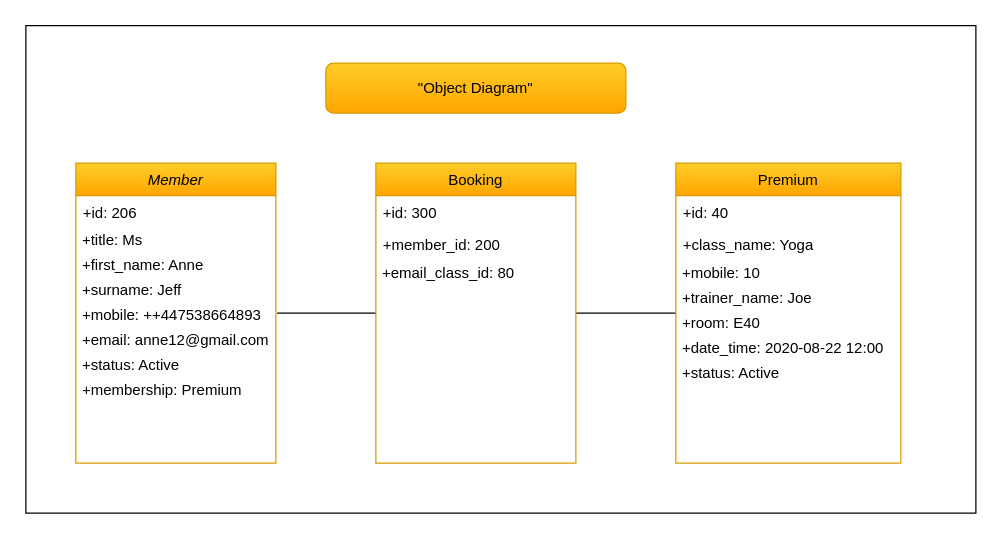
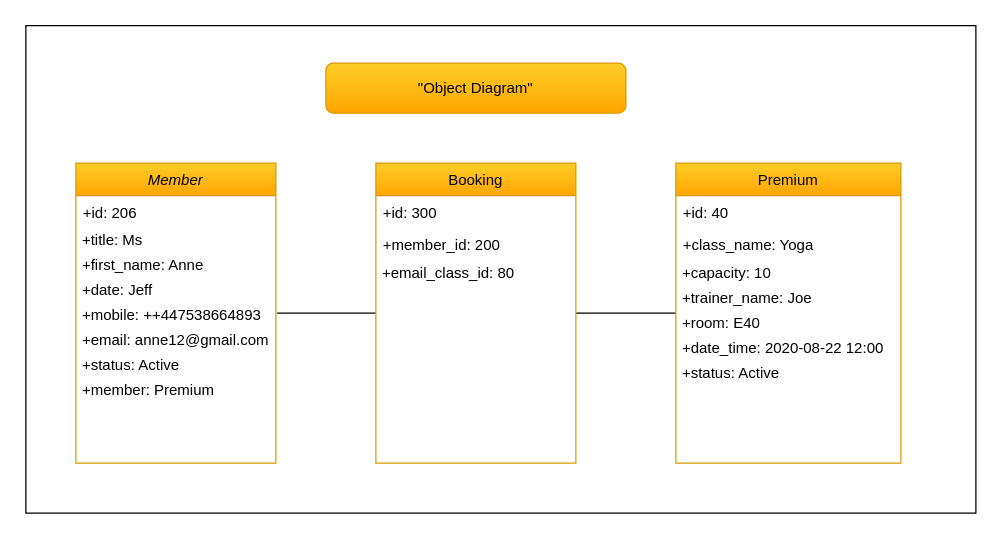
(717, 273) -> (727, 273)
(133, 291) -> (120, 291)
(154, 391) -> (139, 391)
